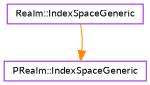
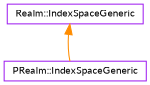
(82, 37) -> (68, 48)
